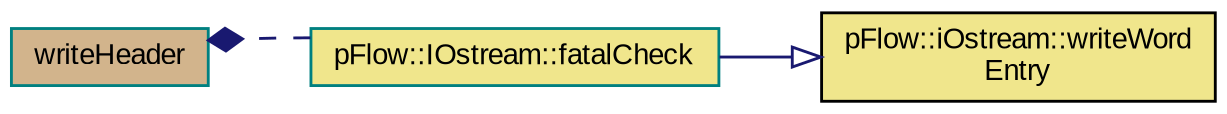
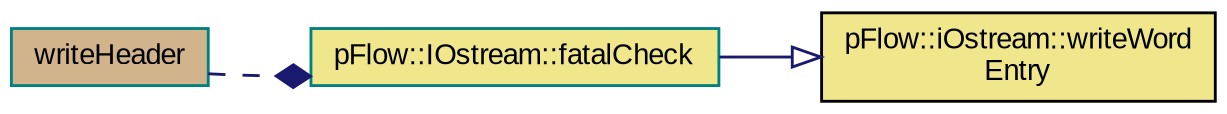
(277, 38) -> (242, 75)
